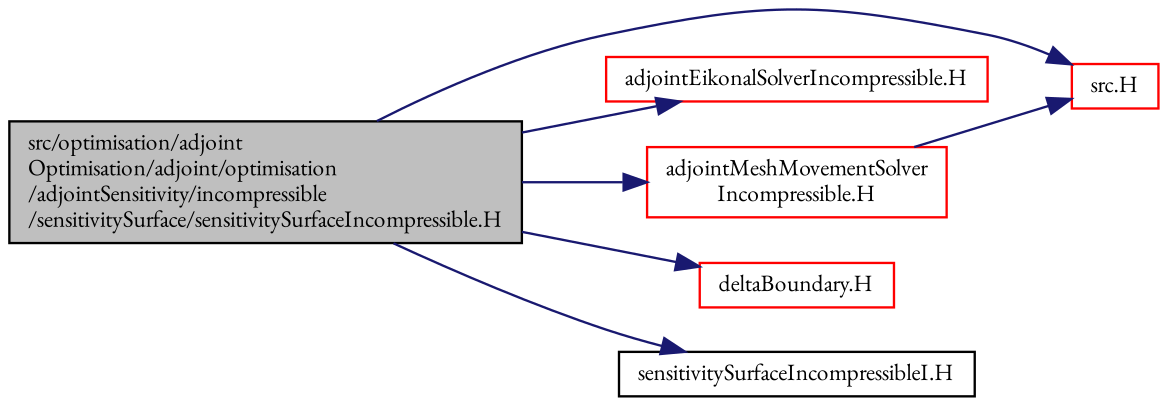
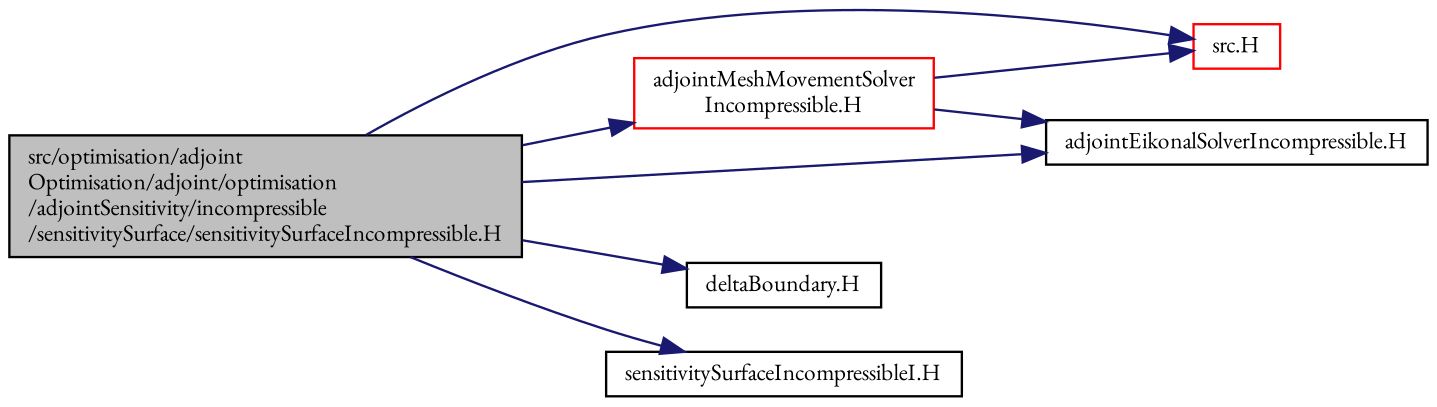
(797, 79) -> (1237, 142)
none -> (978, 114)
(797, 285) -> (784, 285)
